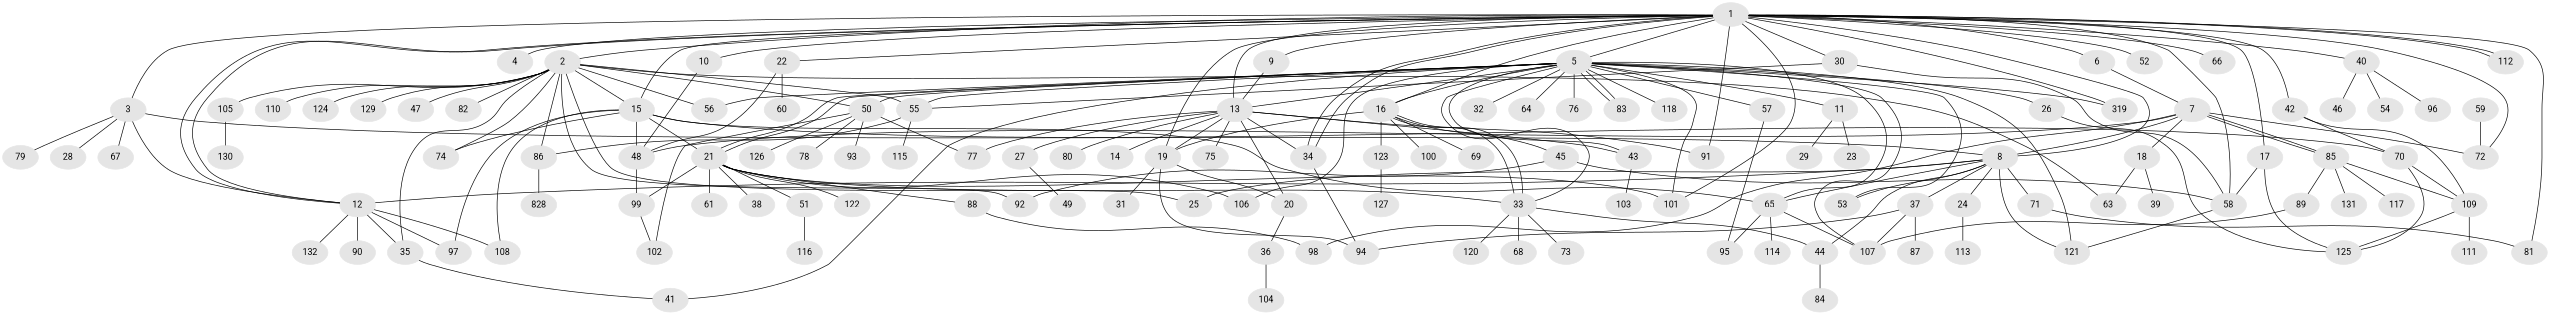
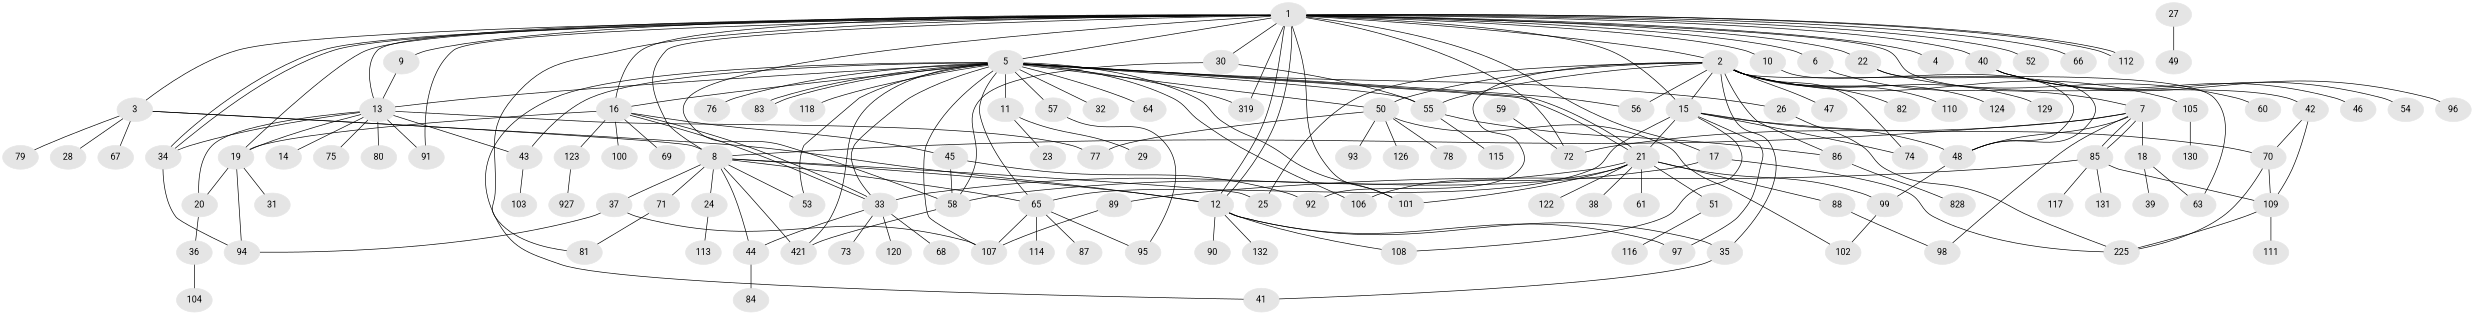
(1124, 126) -> none
(1381, 205) -> (567, 205)
(1915, 229) -> (1060, 229)
(2072, 253) -> (799, 253)
(2344, 253) -> (2122, 253)
